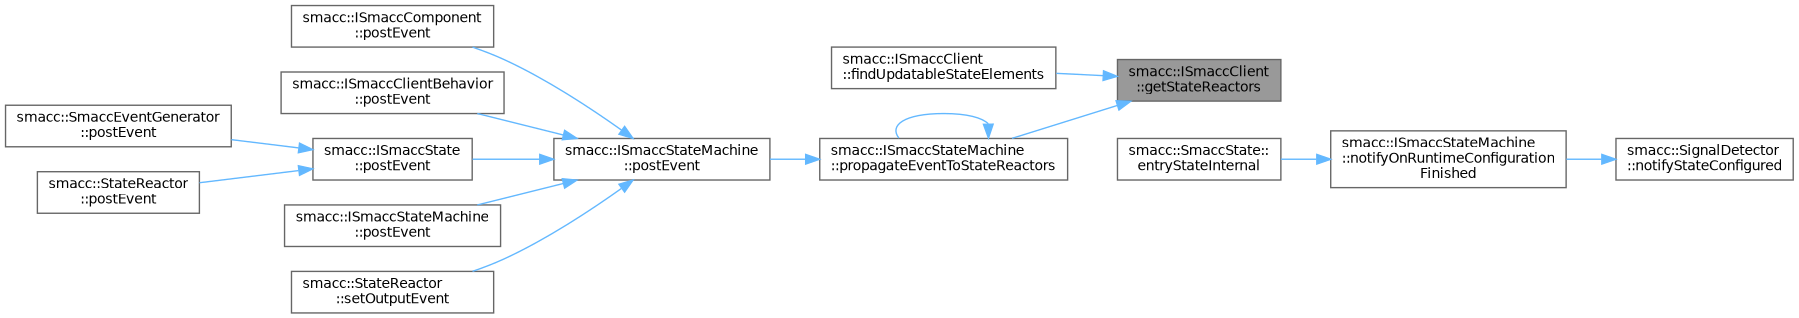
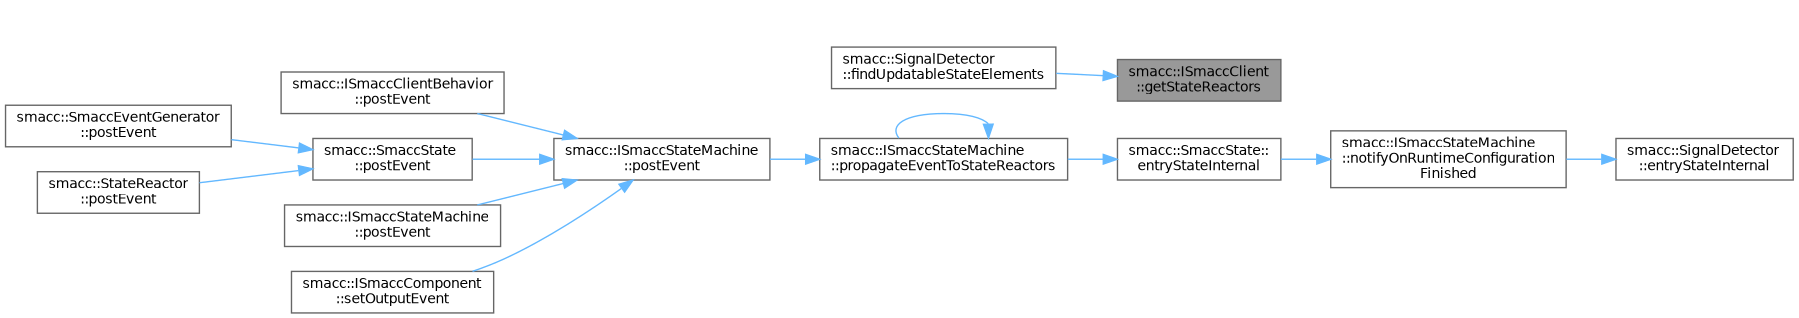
(393, 26) -> none
(944, 68) -> (944, 68)
(1065, 122) -> (1086, 159)
(393, 159) -> (393, 159)
(1705, 159) -> (1705, 159)
(393, 292) -> (393, 292)
